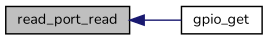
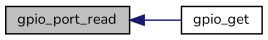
(68, 20) -> (68, 20)
